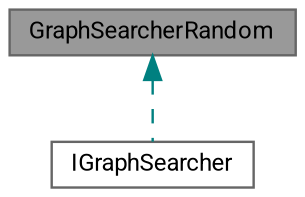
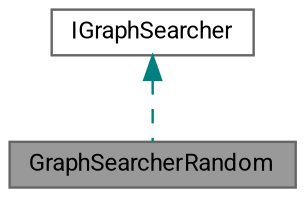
(153, 111) -> (153, 111)
